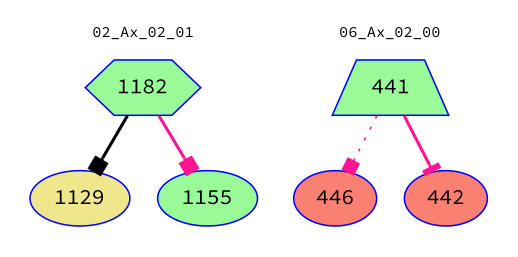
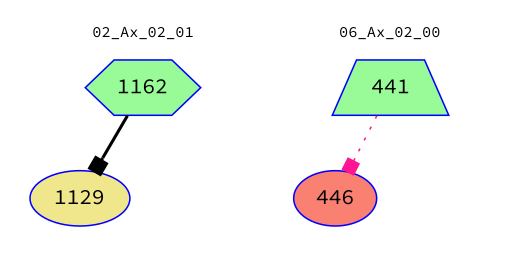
(143, 88) -> (143, 88)
(208, 198) -> none
(446, 198) -> none
